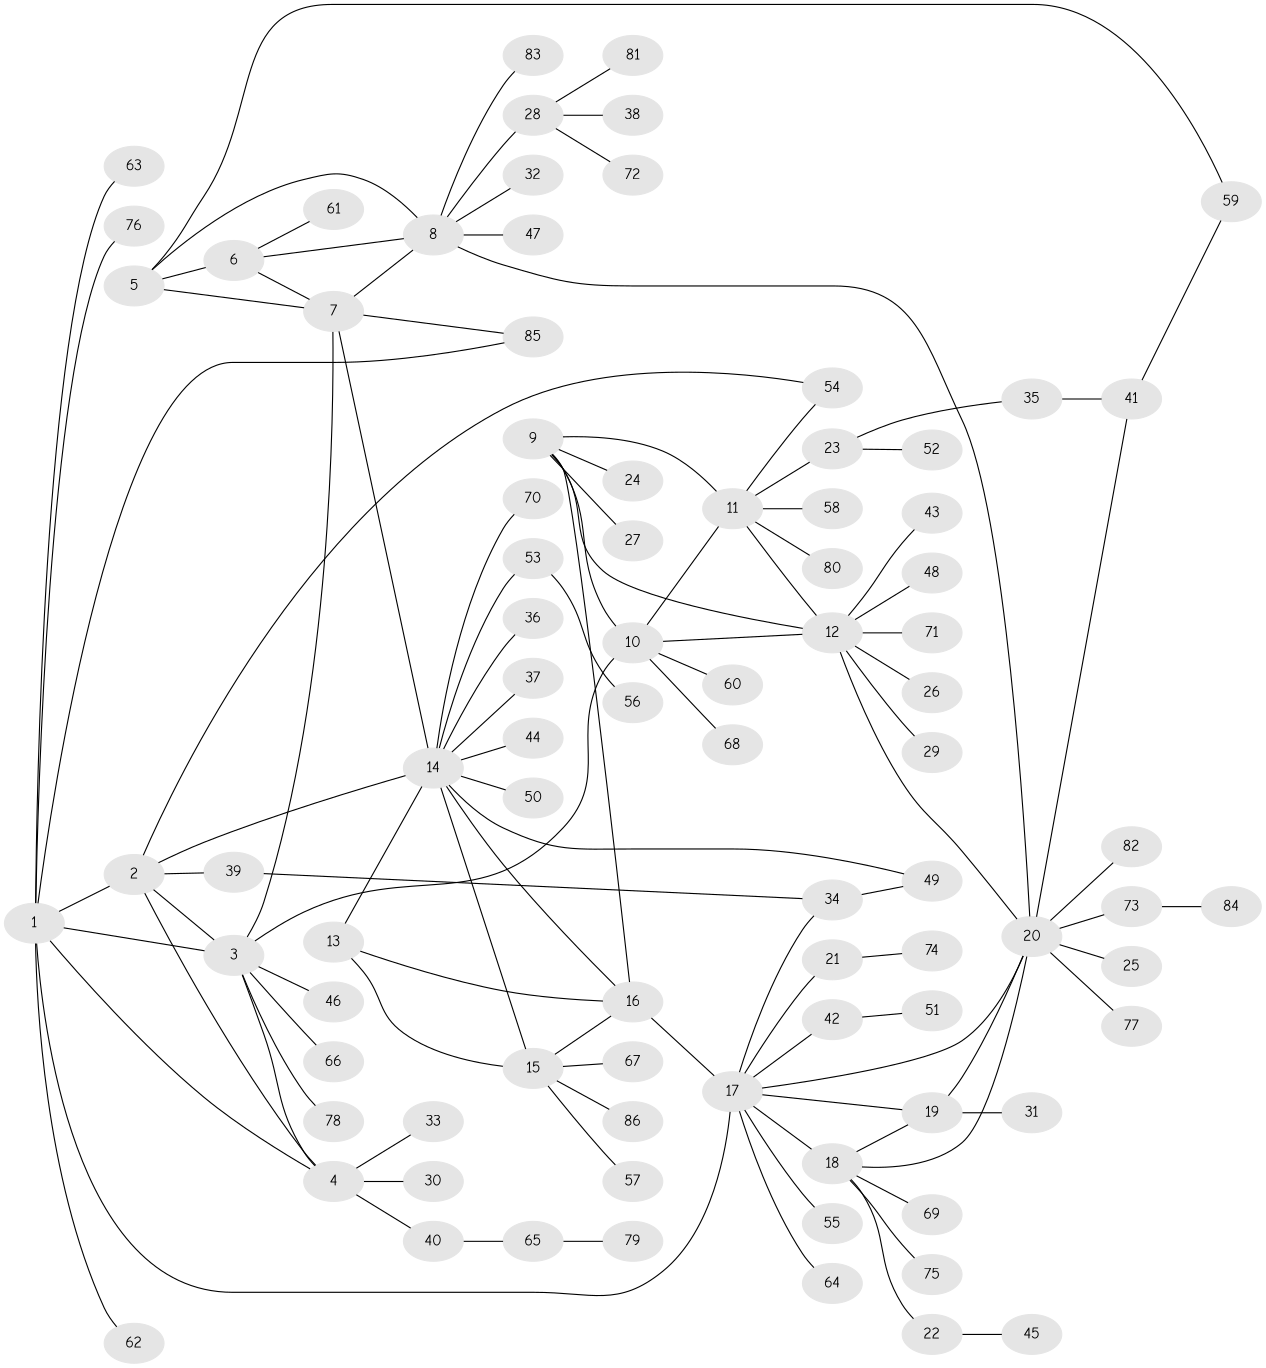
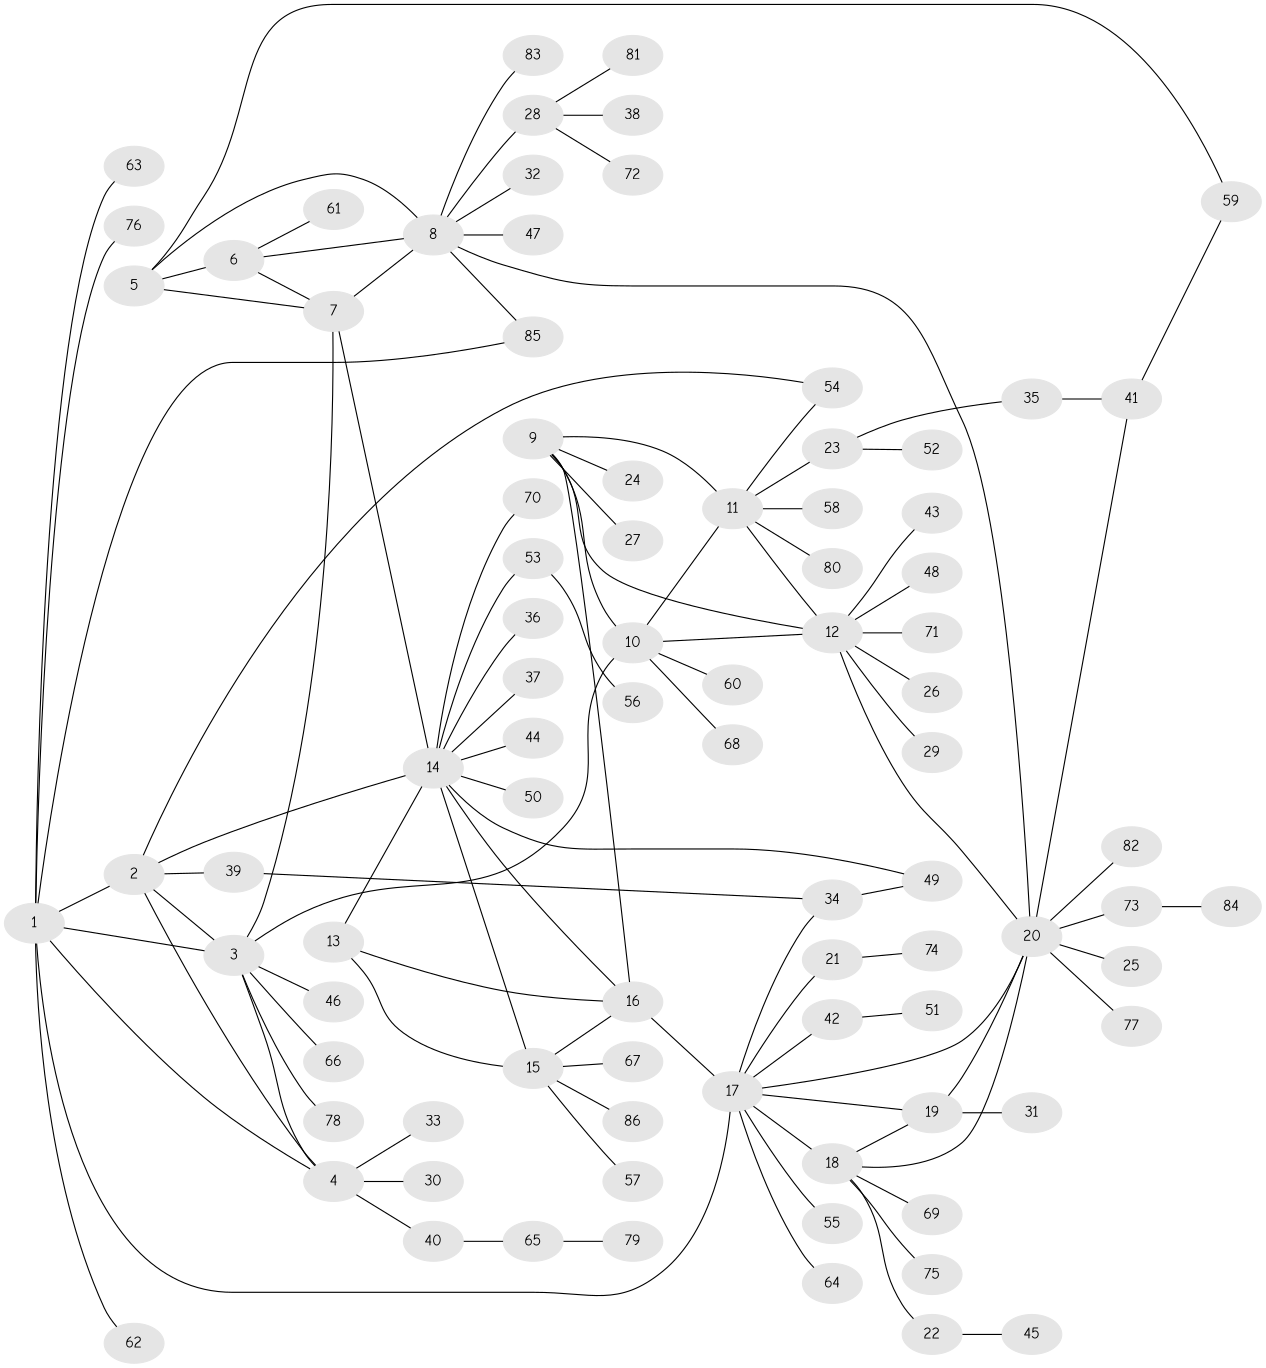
(433, 324) -> (483, 286)
